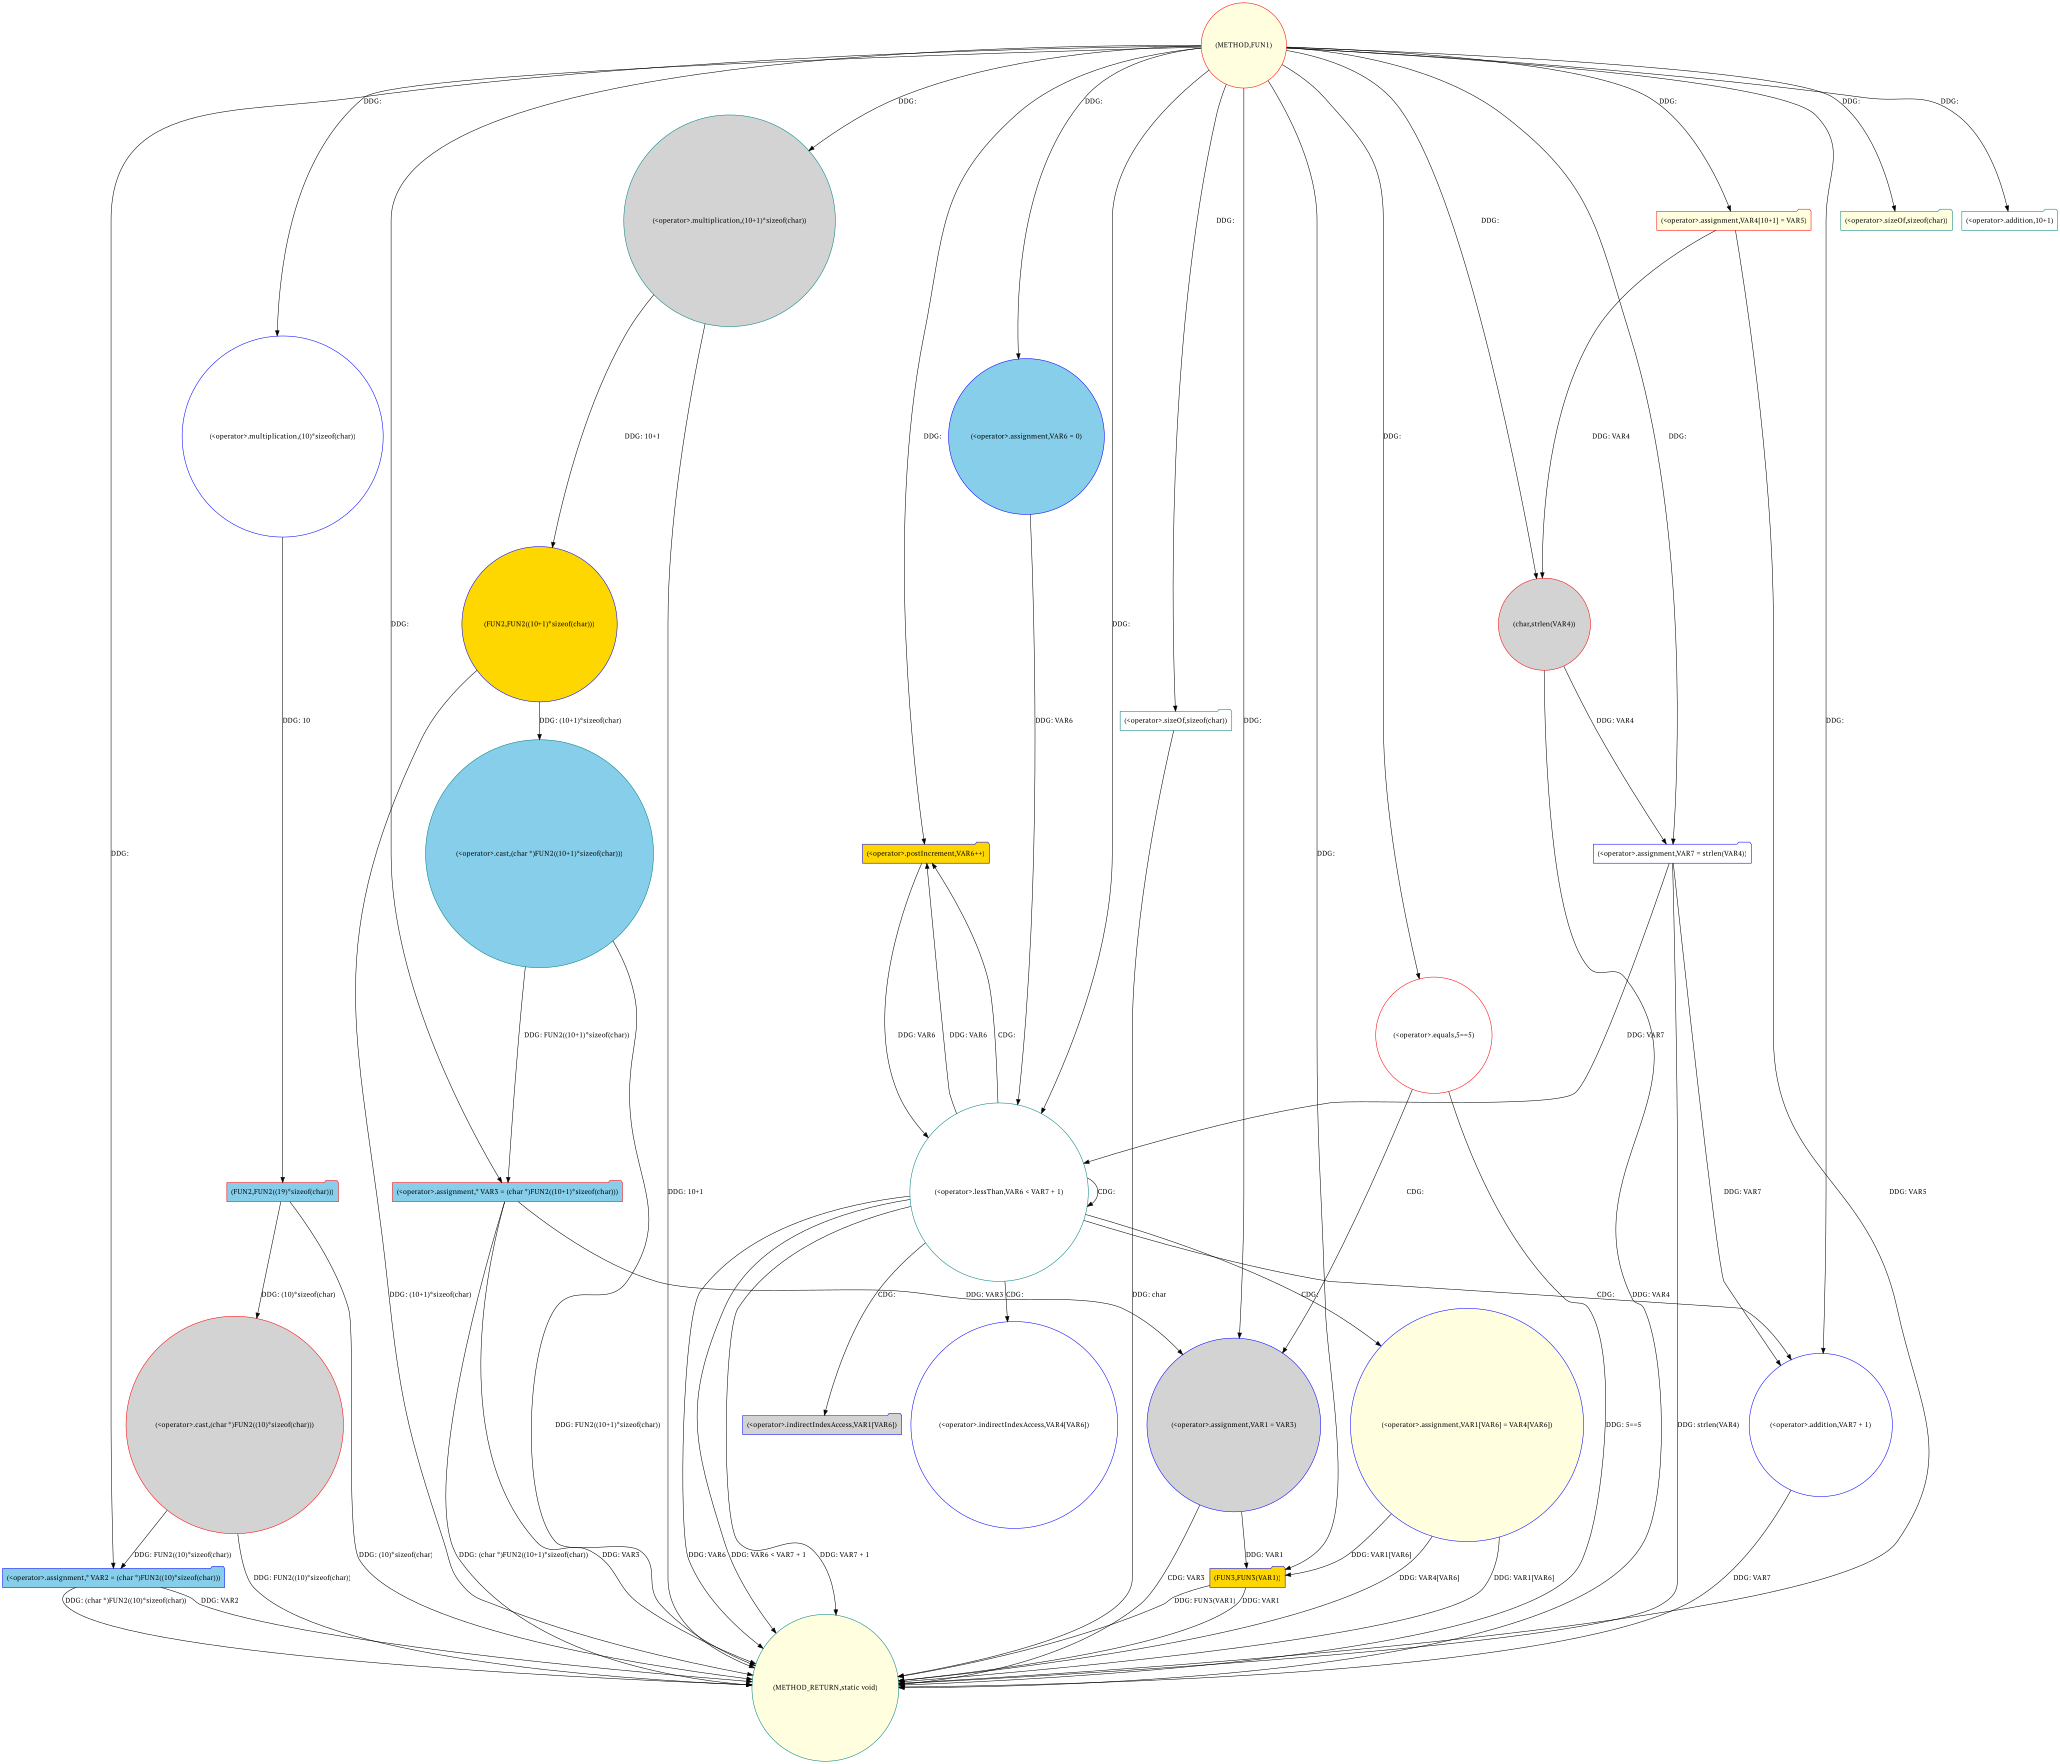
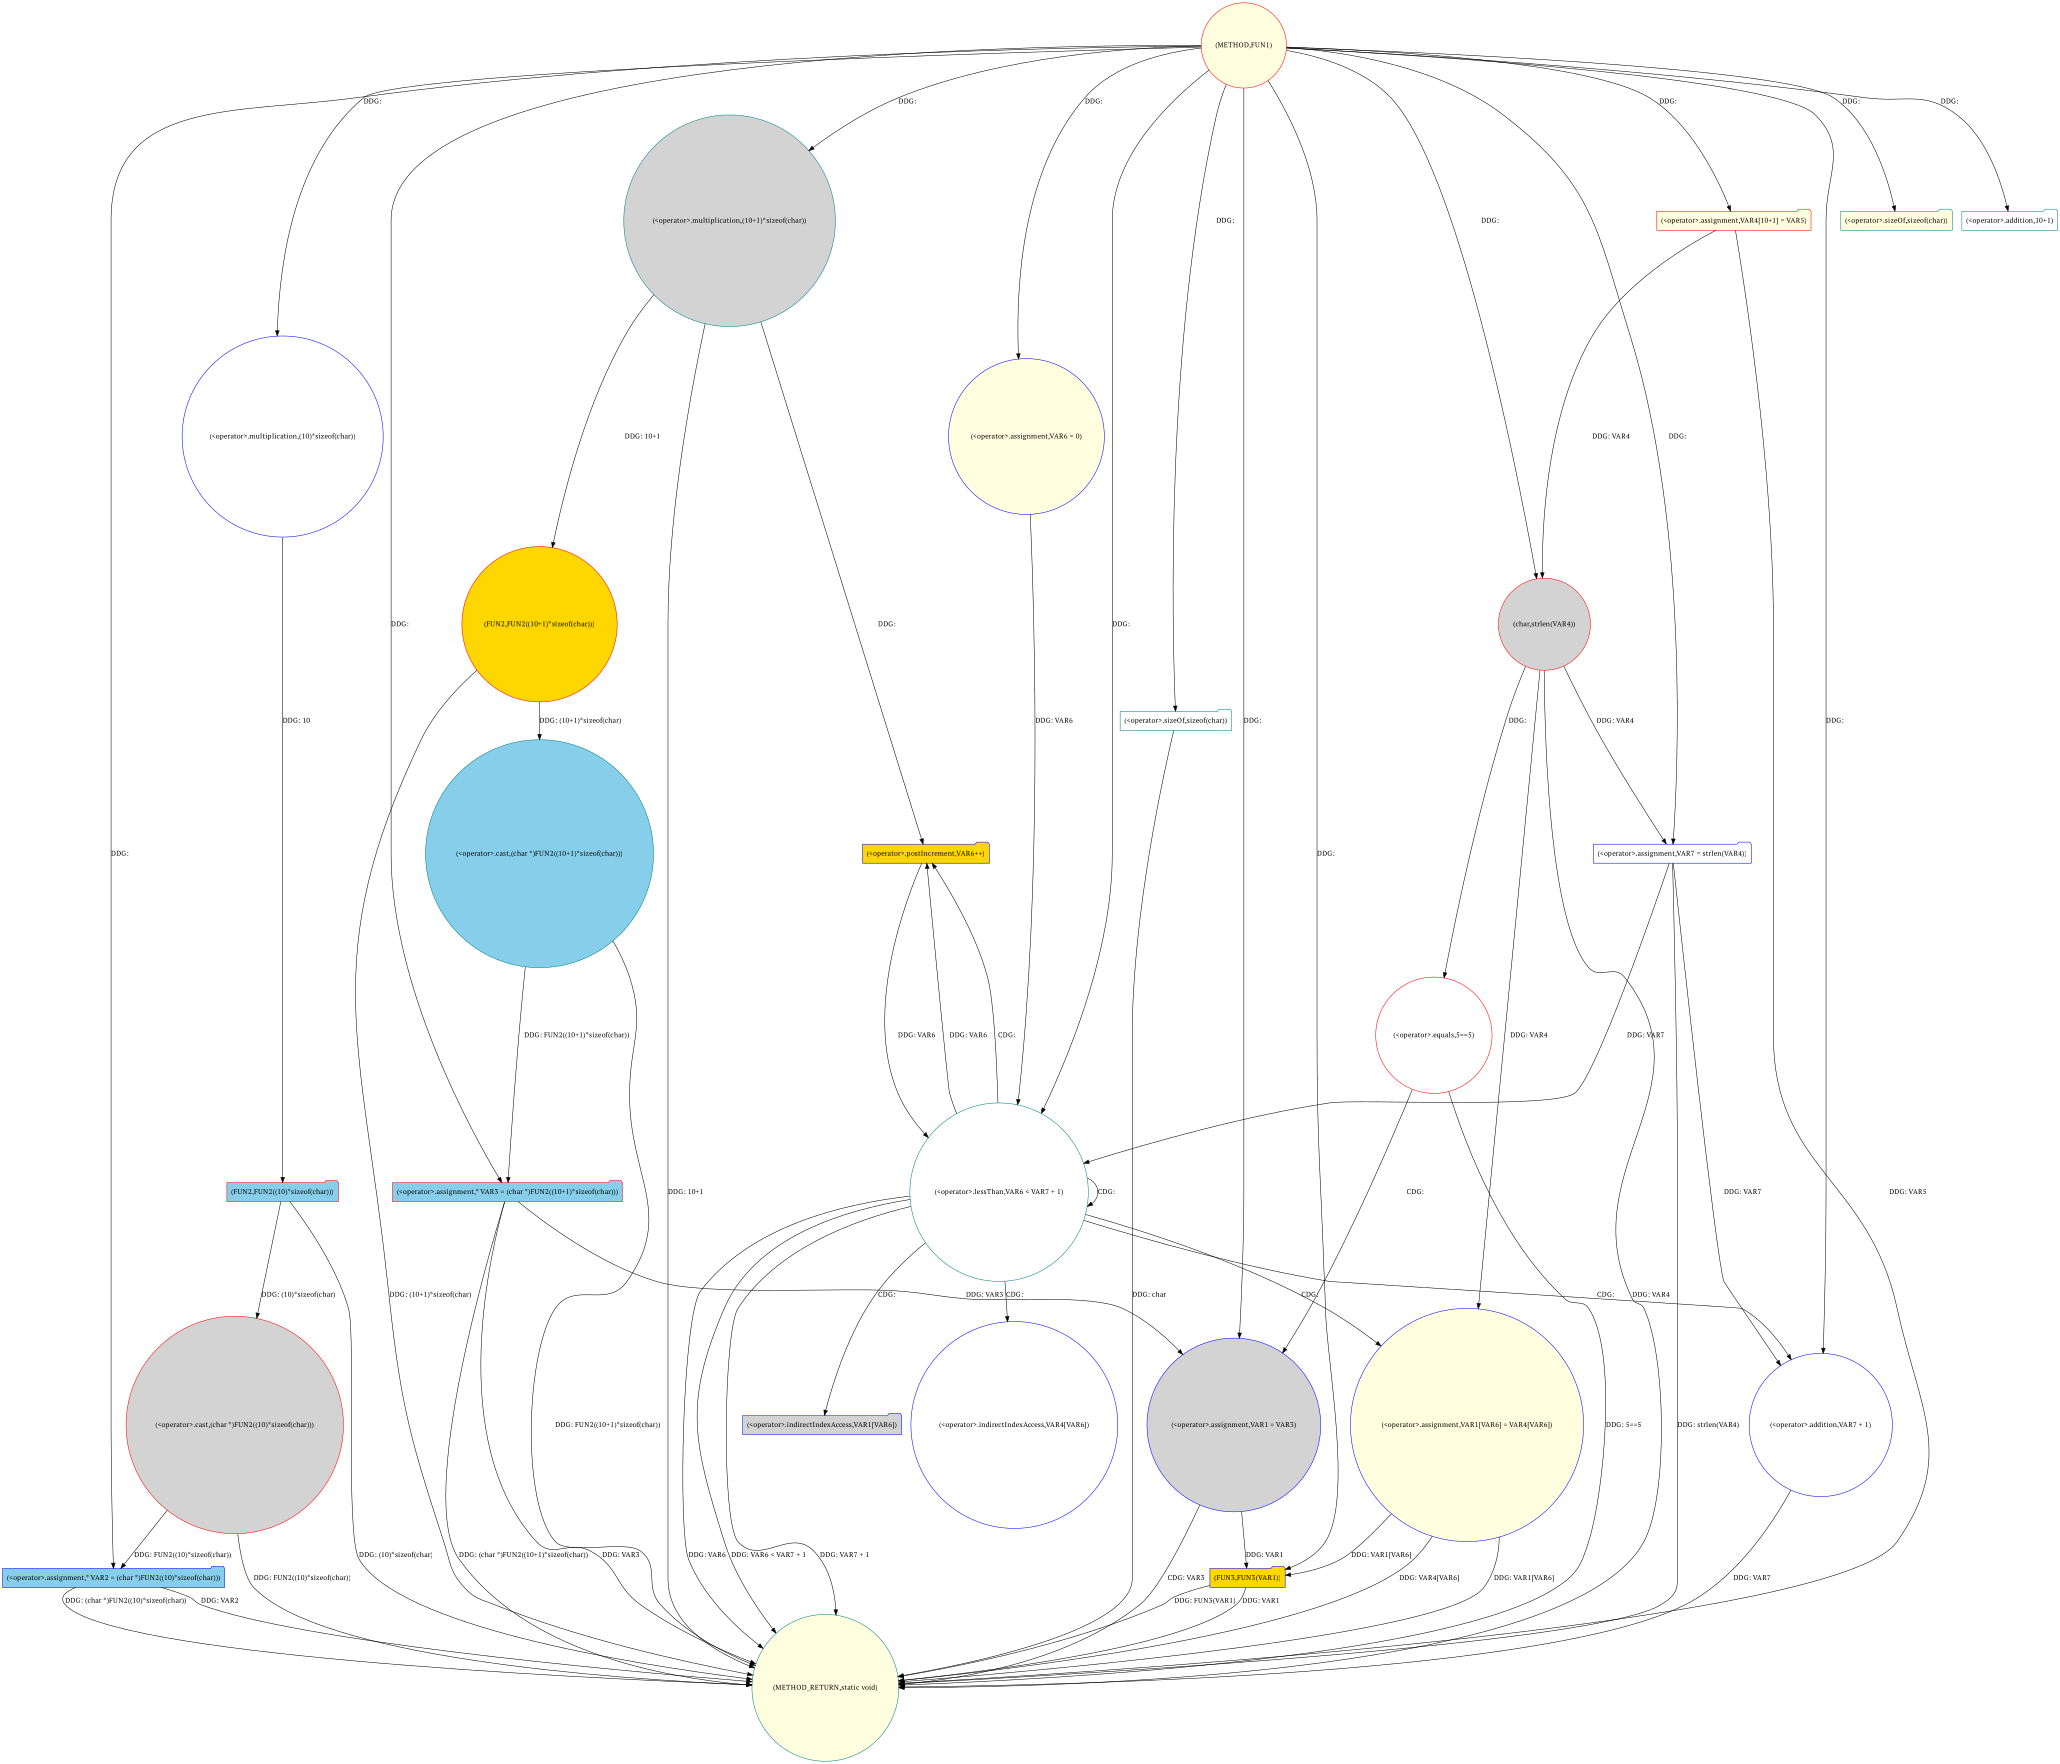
(919, 365) -> (841, 580)
(1026, 437) -> (1026, 437)
(1383, 501) -> (1479, 818)
(540, 624) -> (540, 624)
none -> (1509, 987)
(283, 1192) -> (283, 1192)
